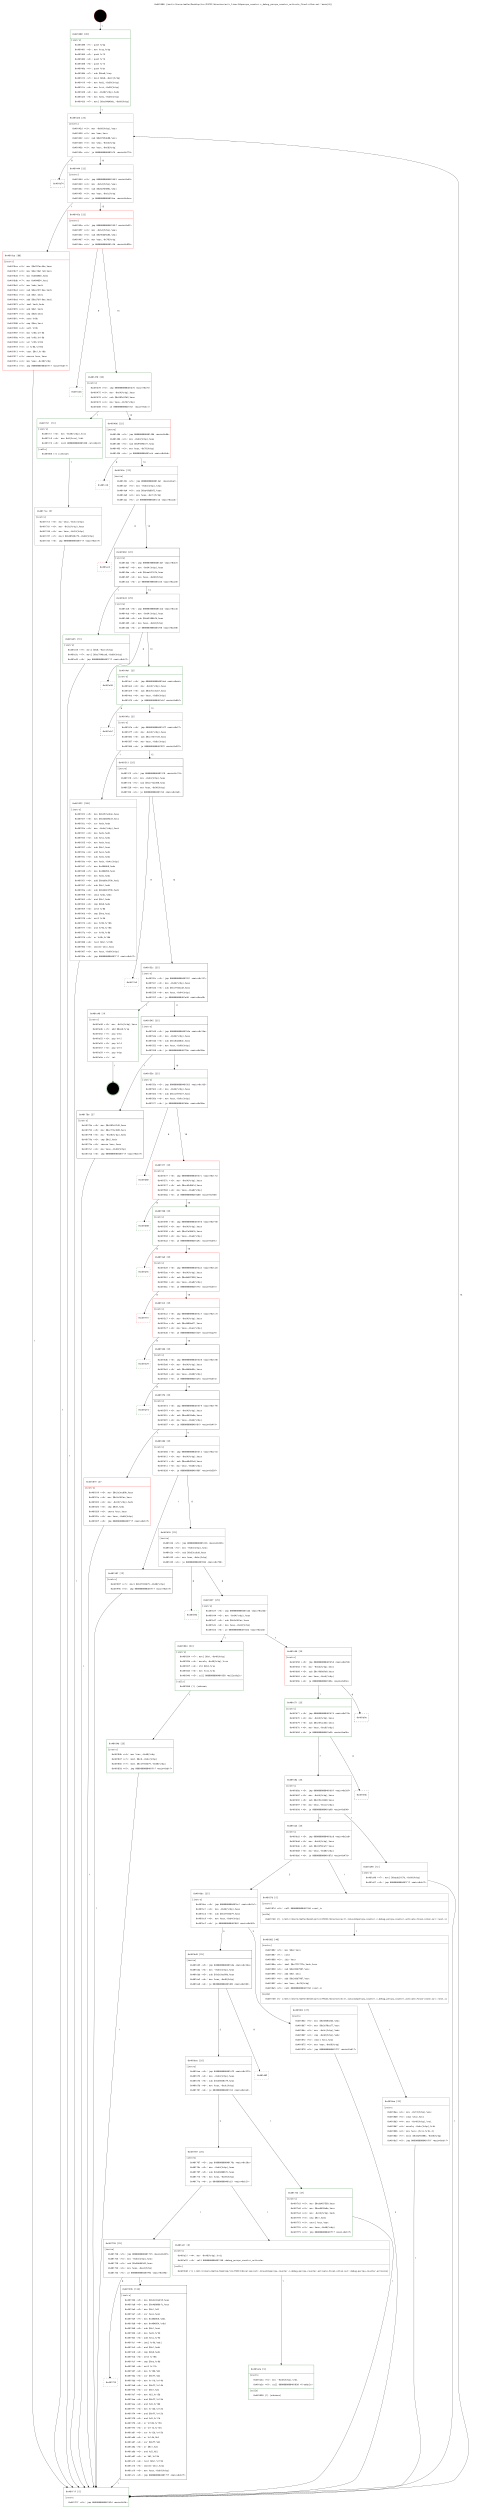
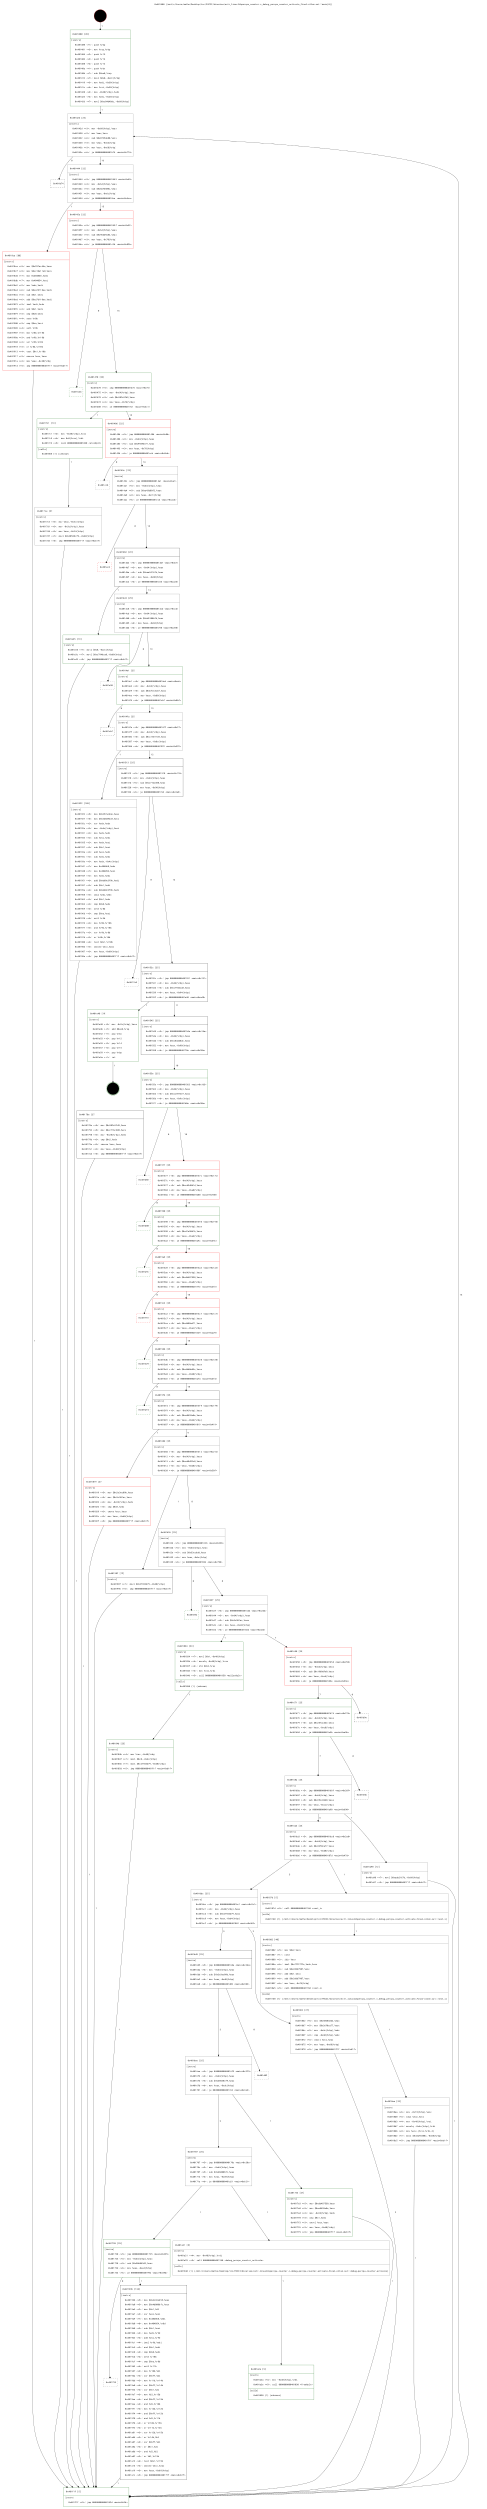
(134, 1080) -> none
